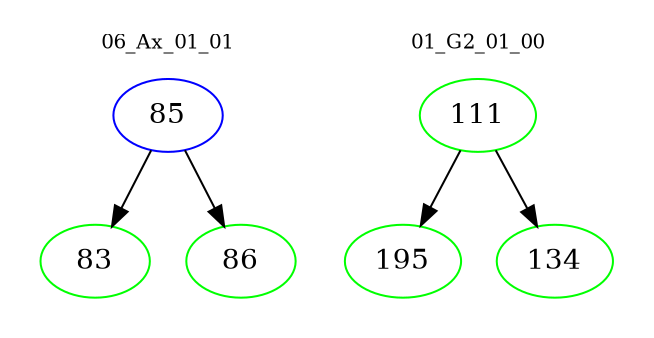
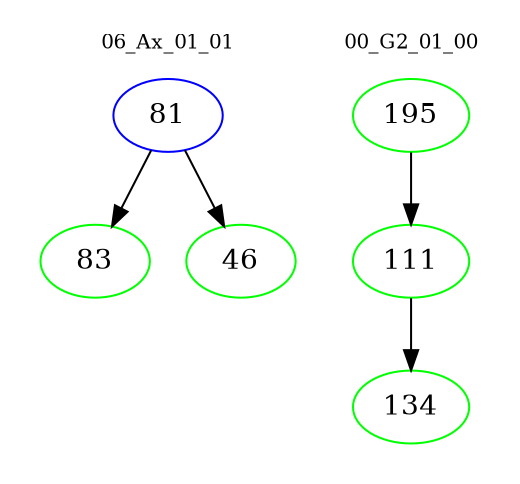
(479, 44) -> (412, 44)
(168, 115) -> (168, 115)
(445, 179) -> (411, 178)
(241, 261) -> (241, 261)
